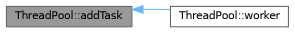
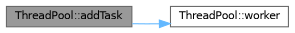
(157, 9) -> (146, 24)
